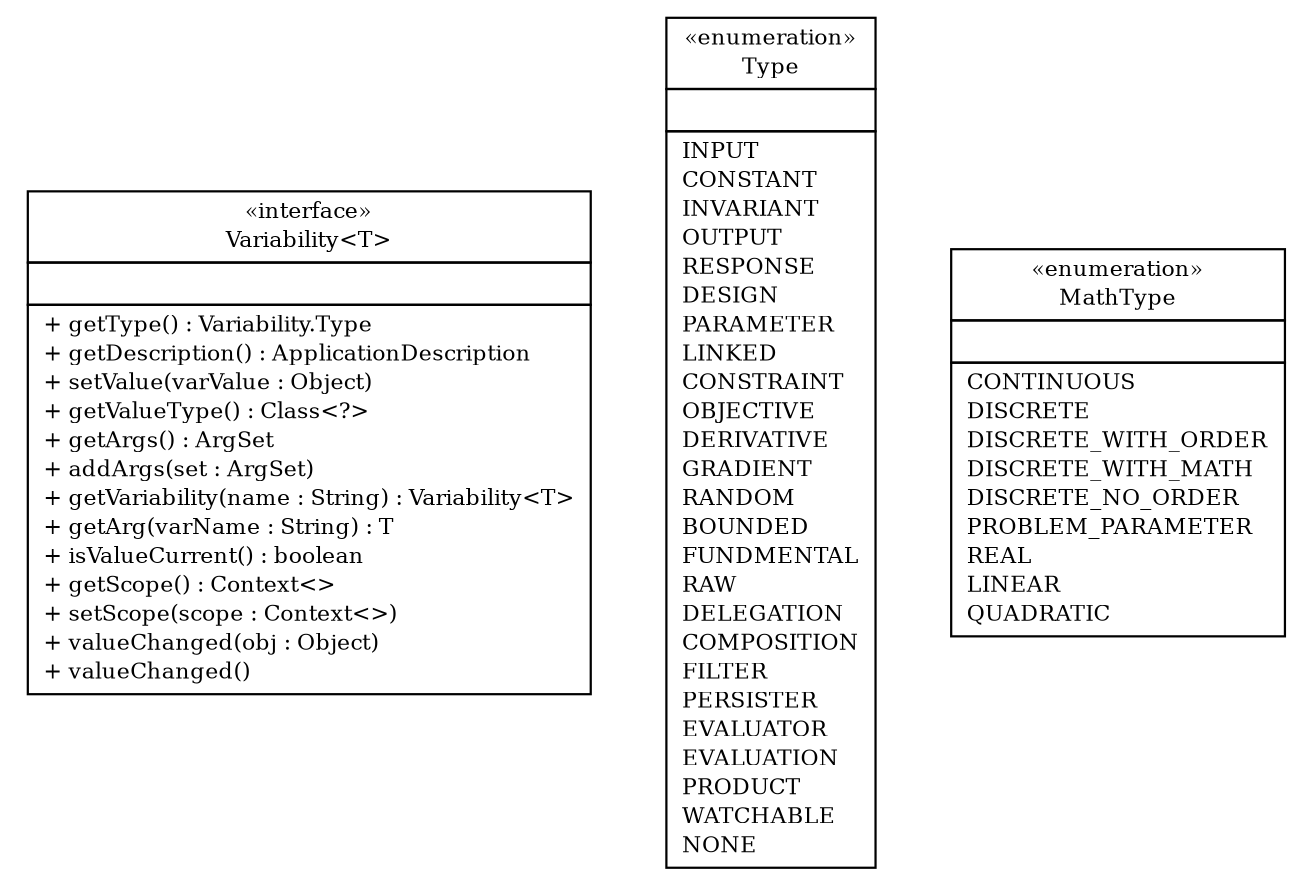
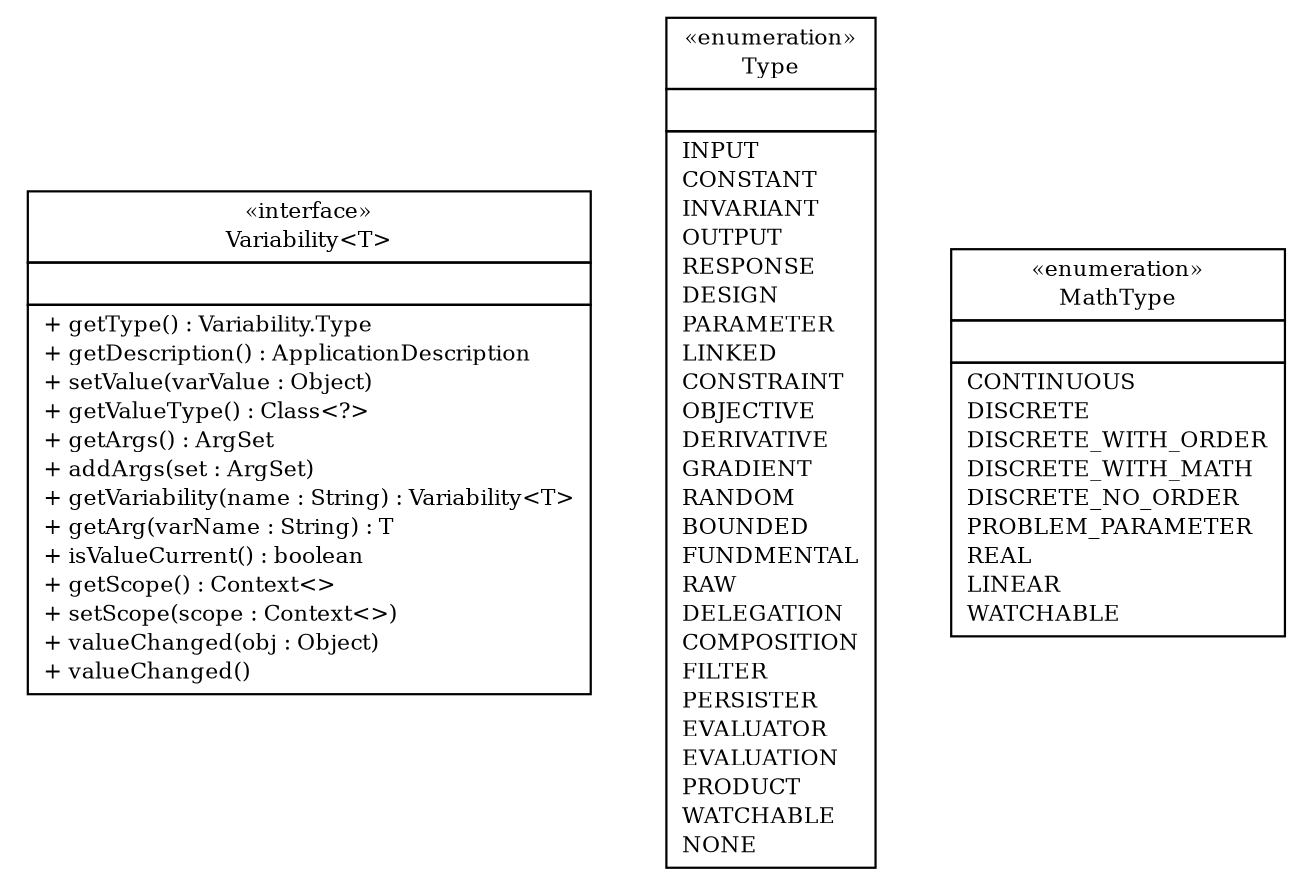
(1039, 614) -> (1045, 614)
